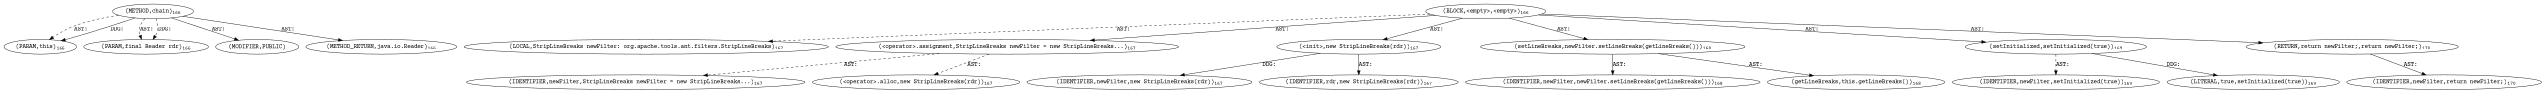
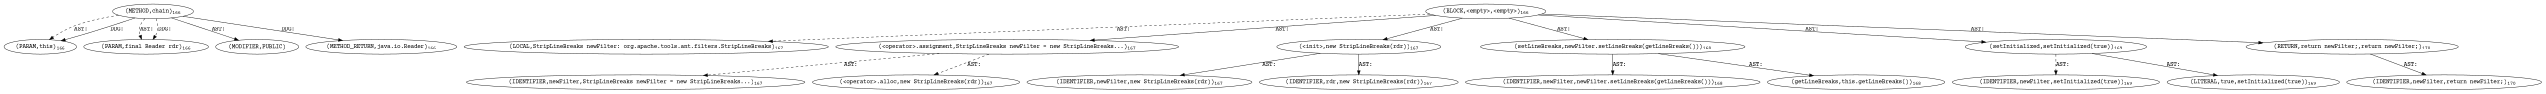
(290, 29) -> (290, 29)
(1271, 65) -> (1271, 65)
(2175, 65) -> (2175, 65)
